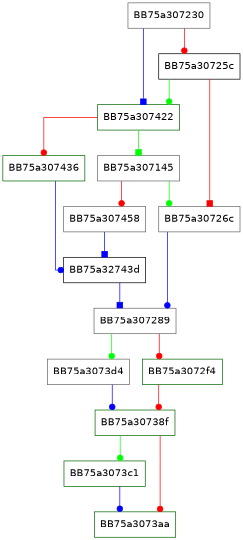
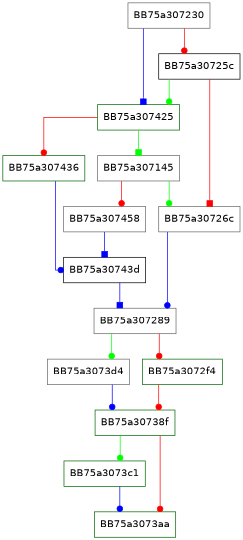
(139, 117) -> (139, 117)
(105, 270) -> (105, 270)
